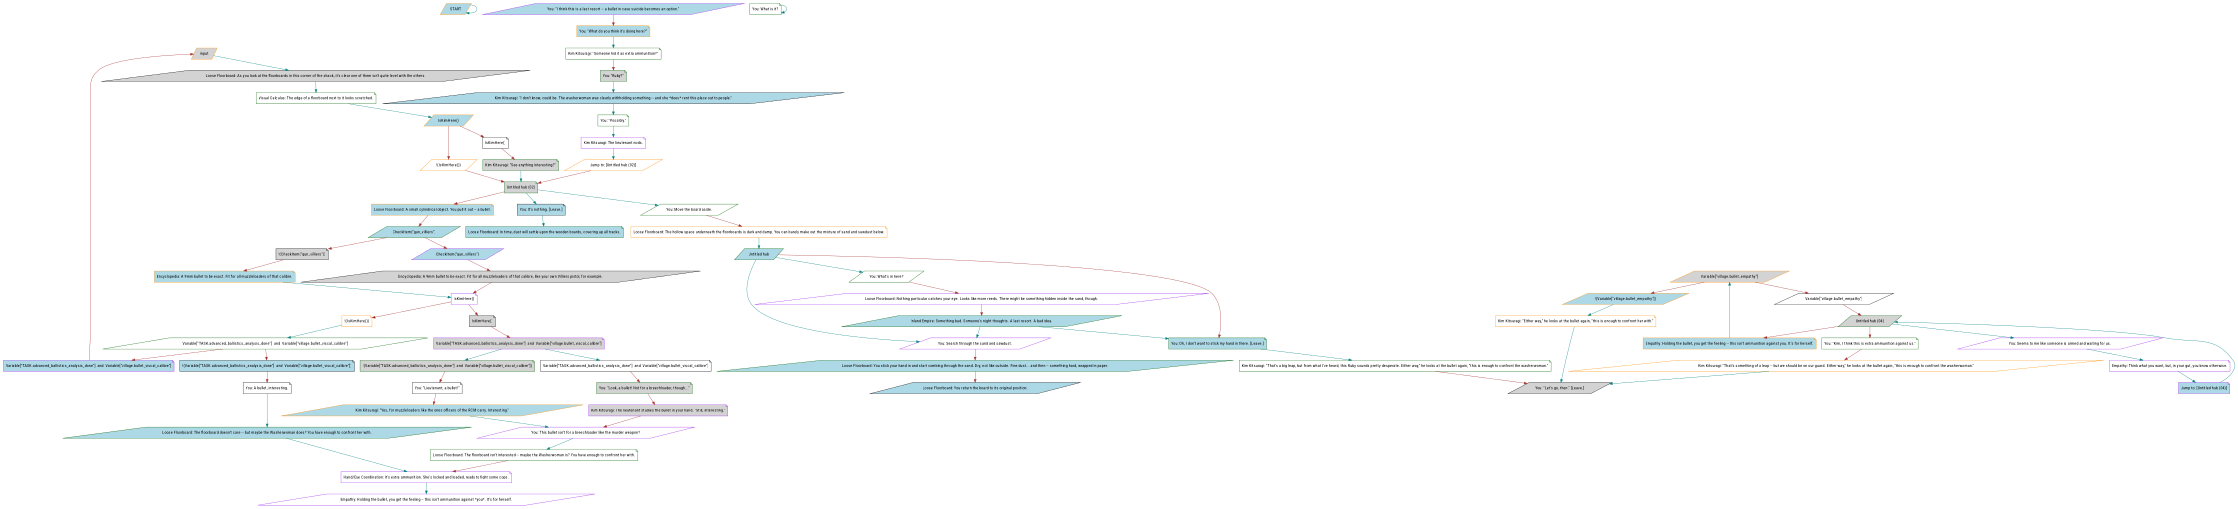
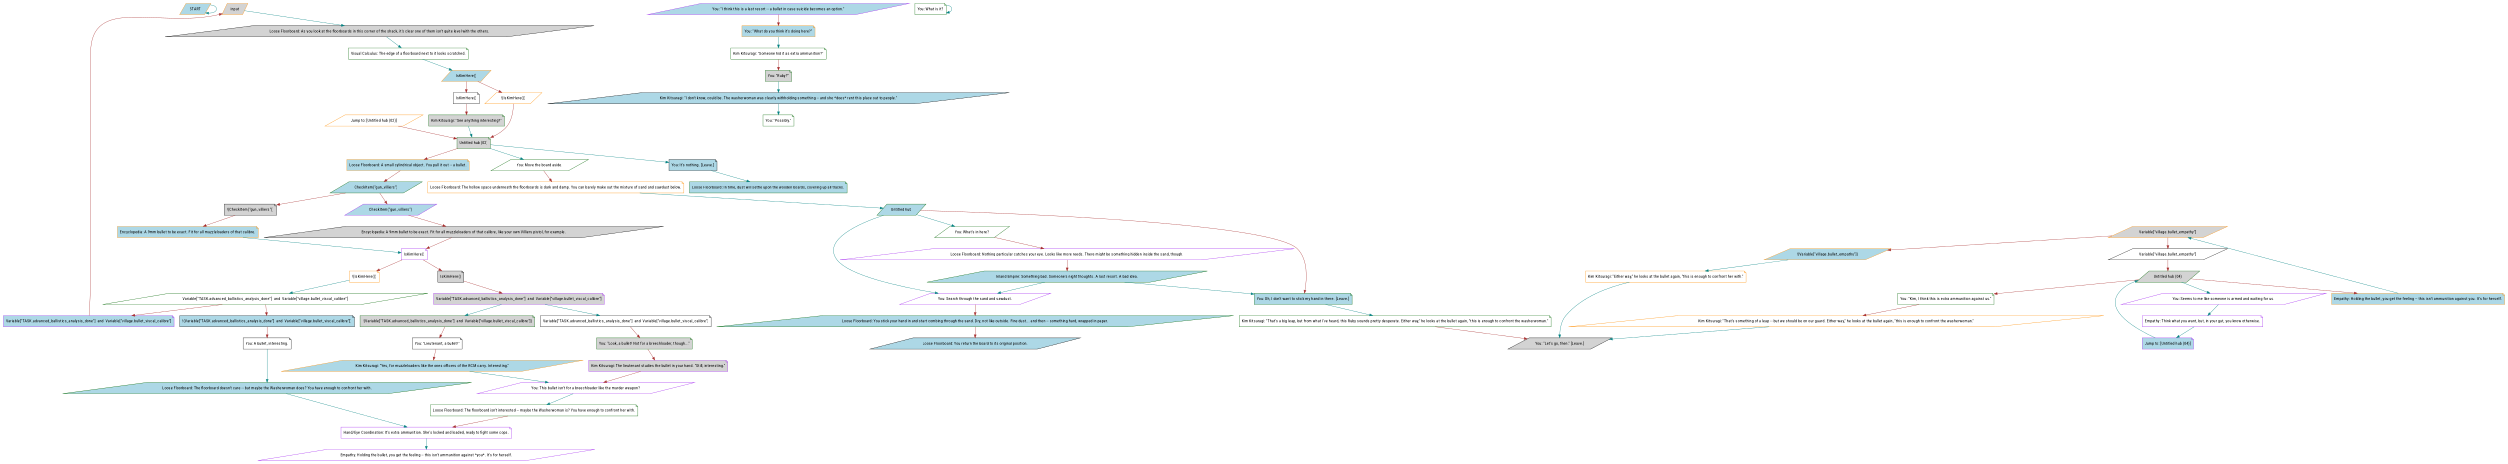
(613, 143) -> none
